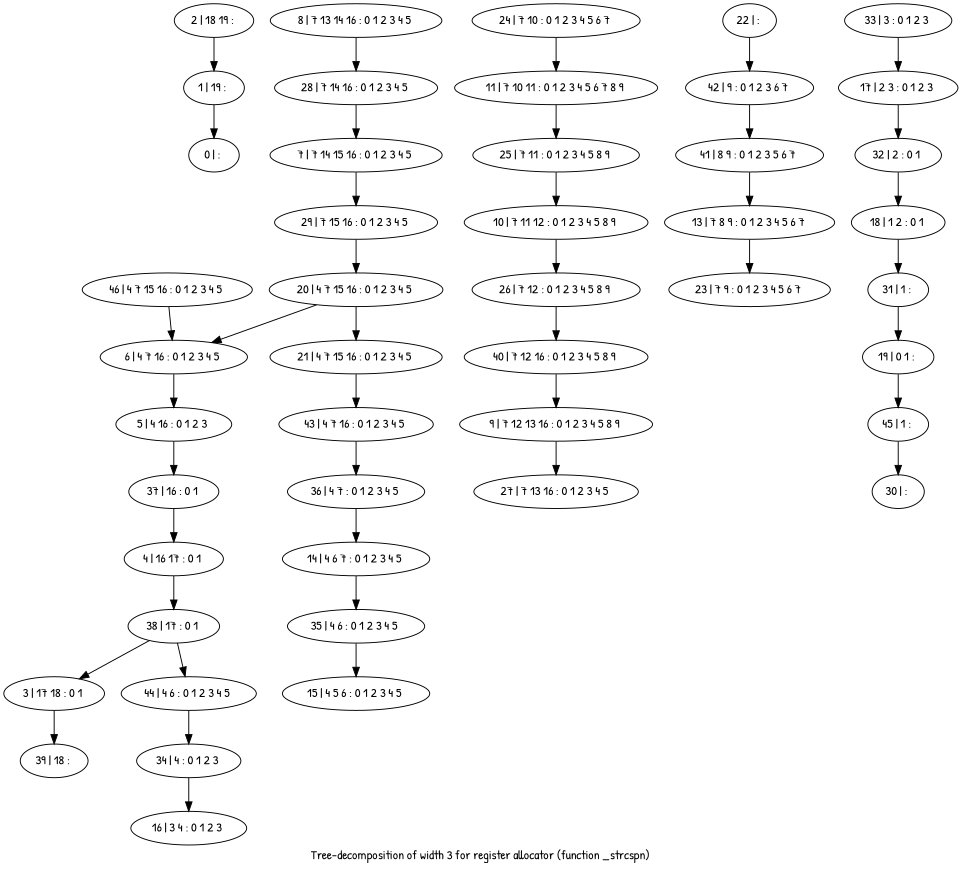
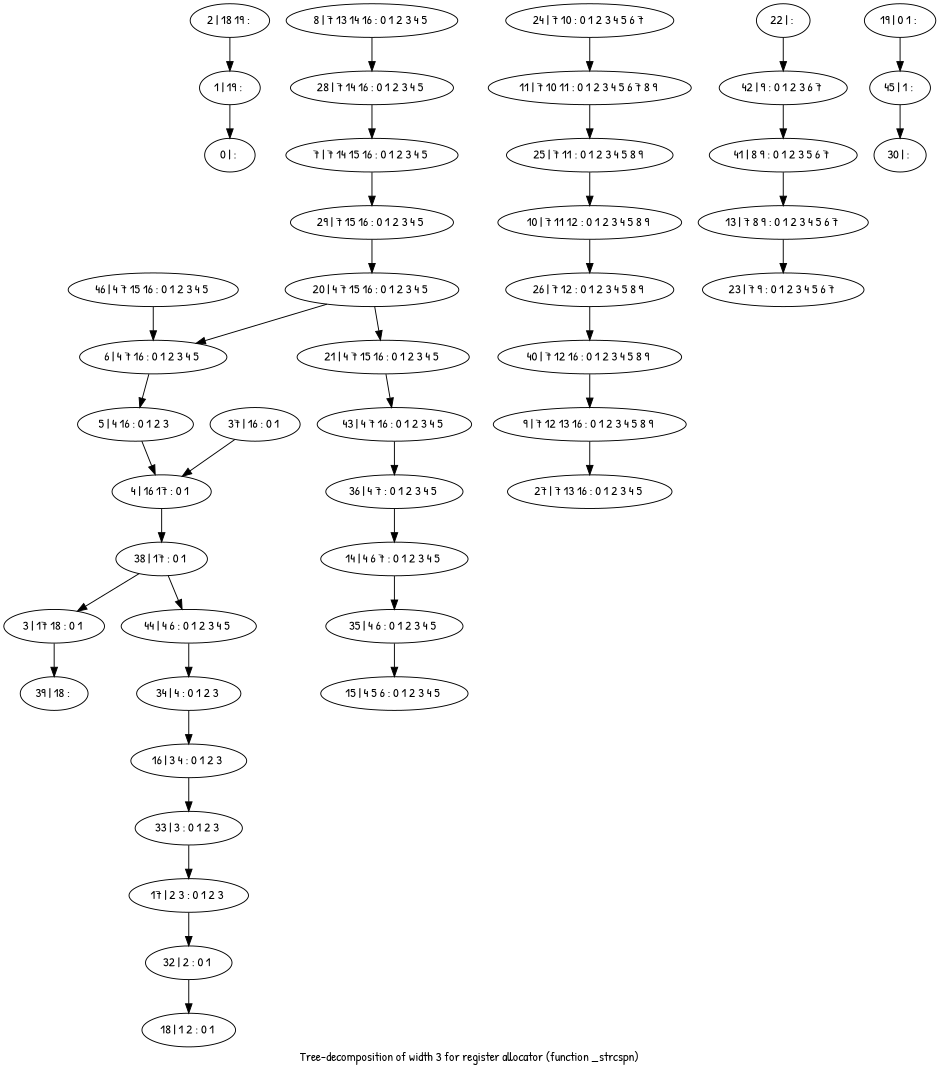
(898, 290) -> none
(174, 453) -> (147, 453)
none -> (189, 790)
